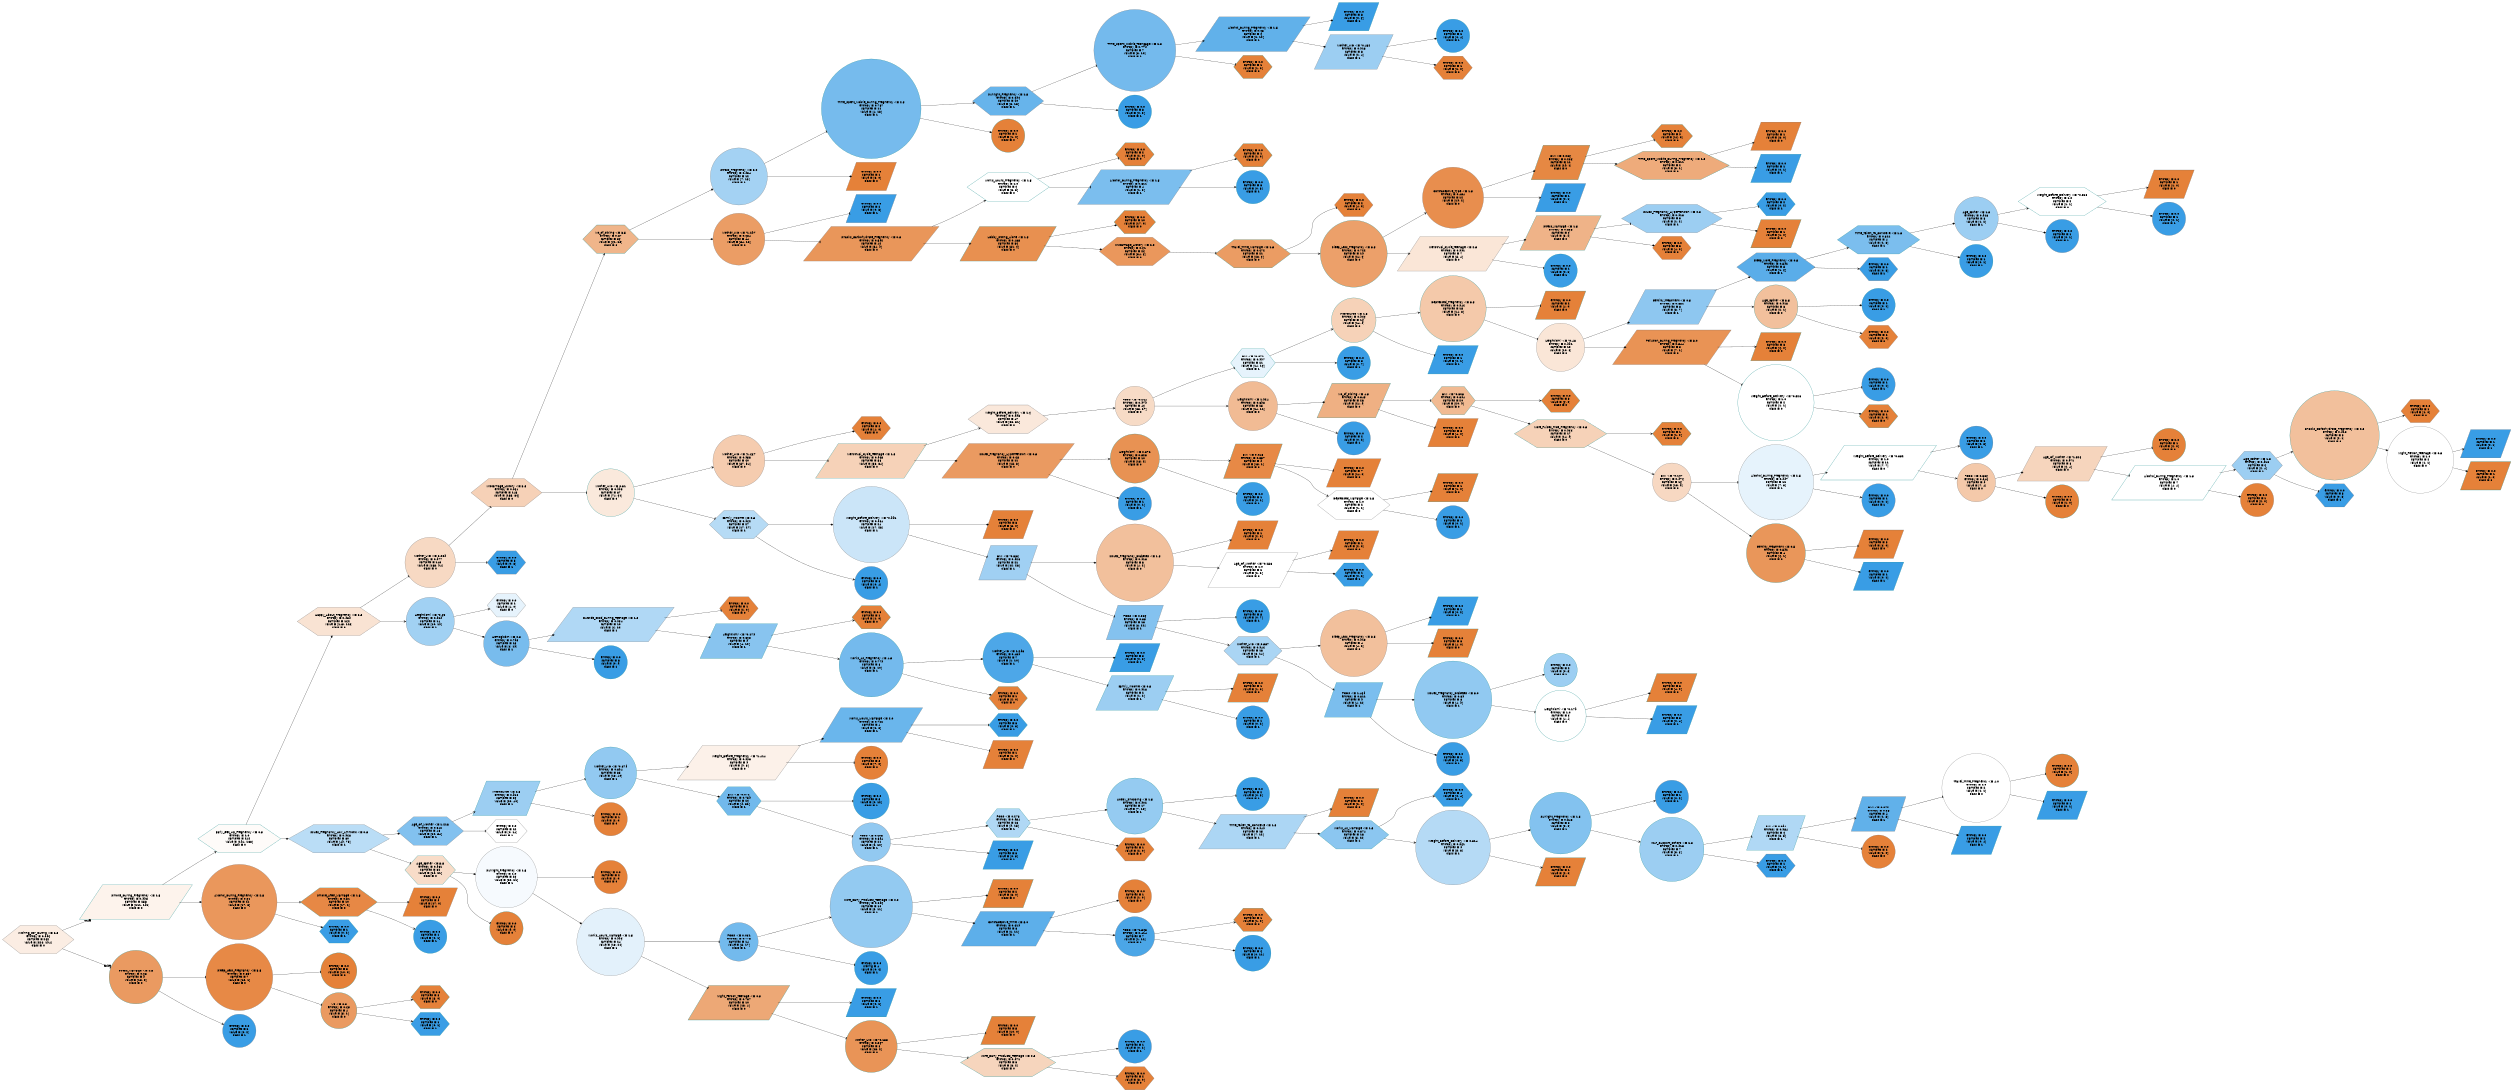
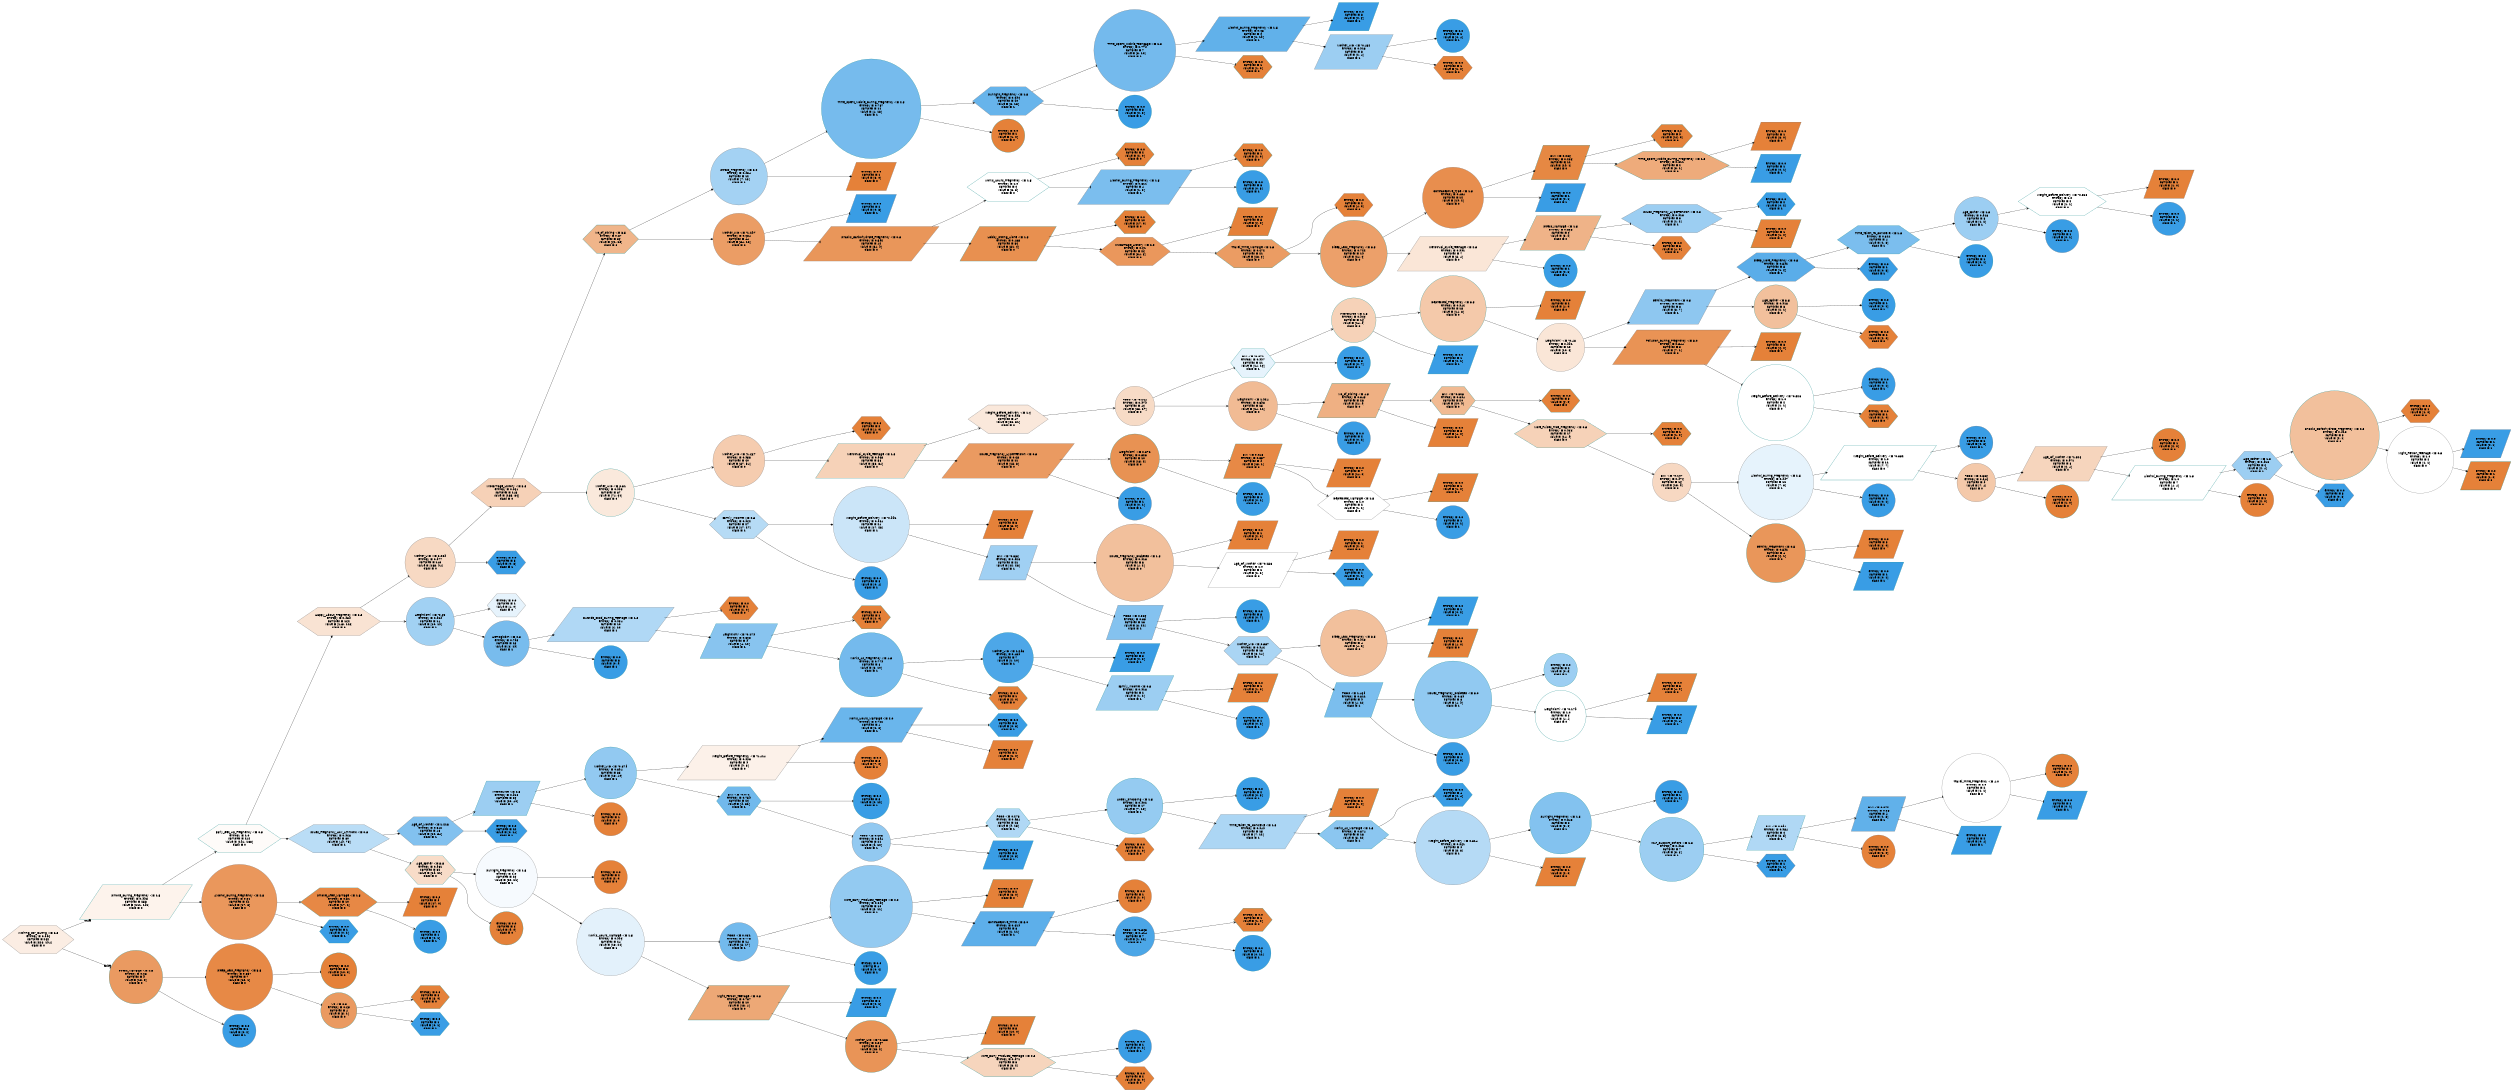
none -> (1253, 222)
(506, 831) -> (506, 831)
